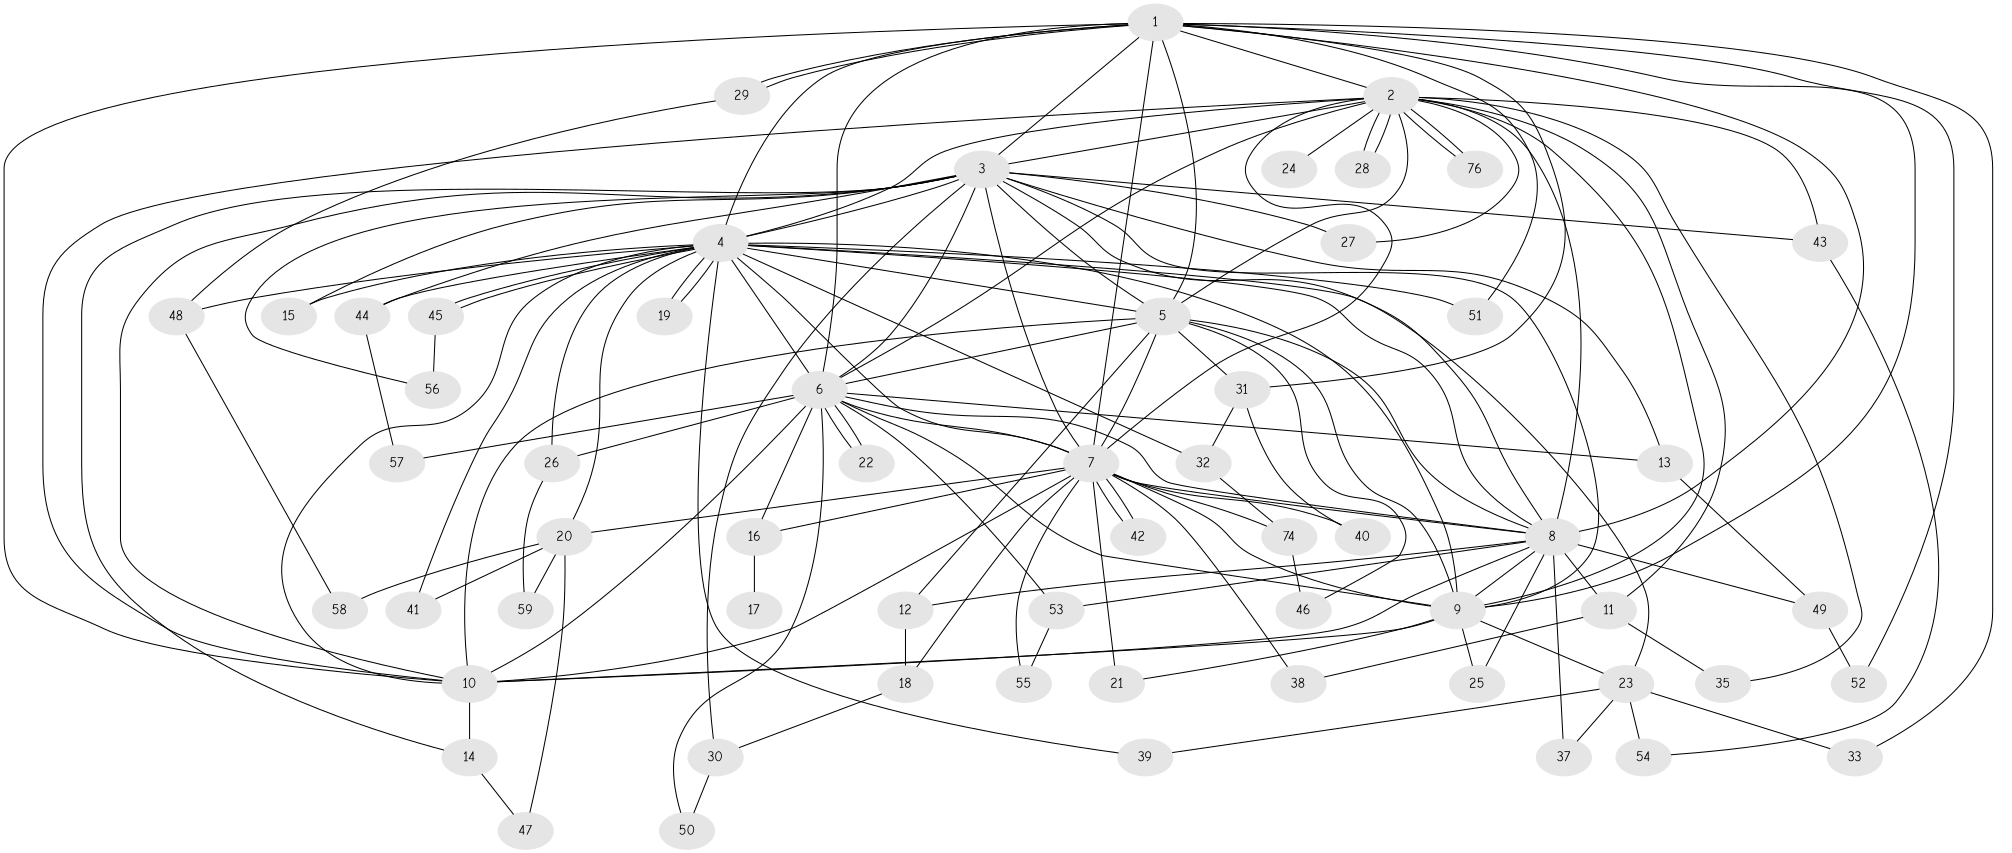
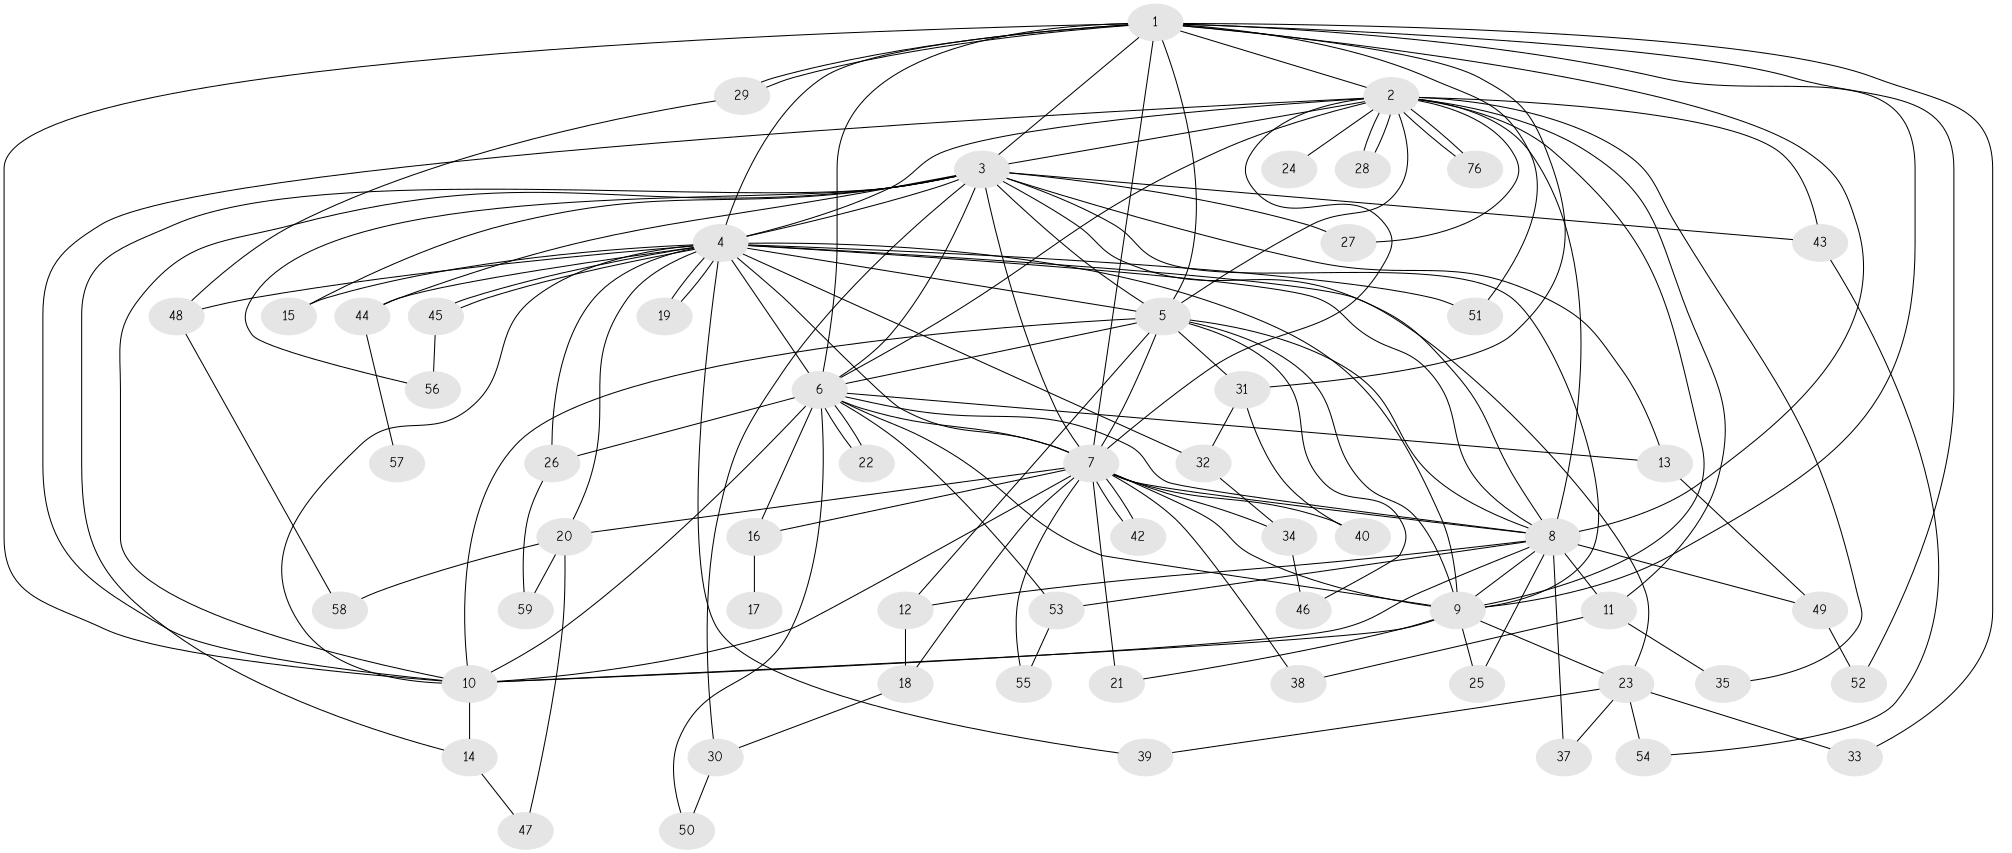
(608, 427) -> none
(1289, 537) -> (1289, 537)
(413, 610) -> none
